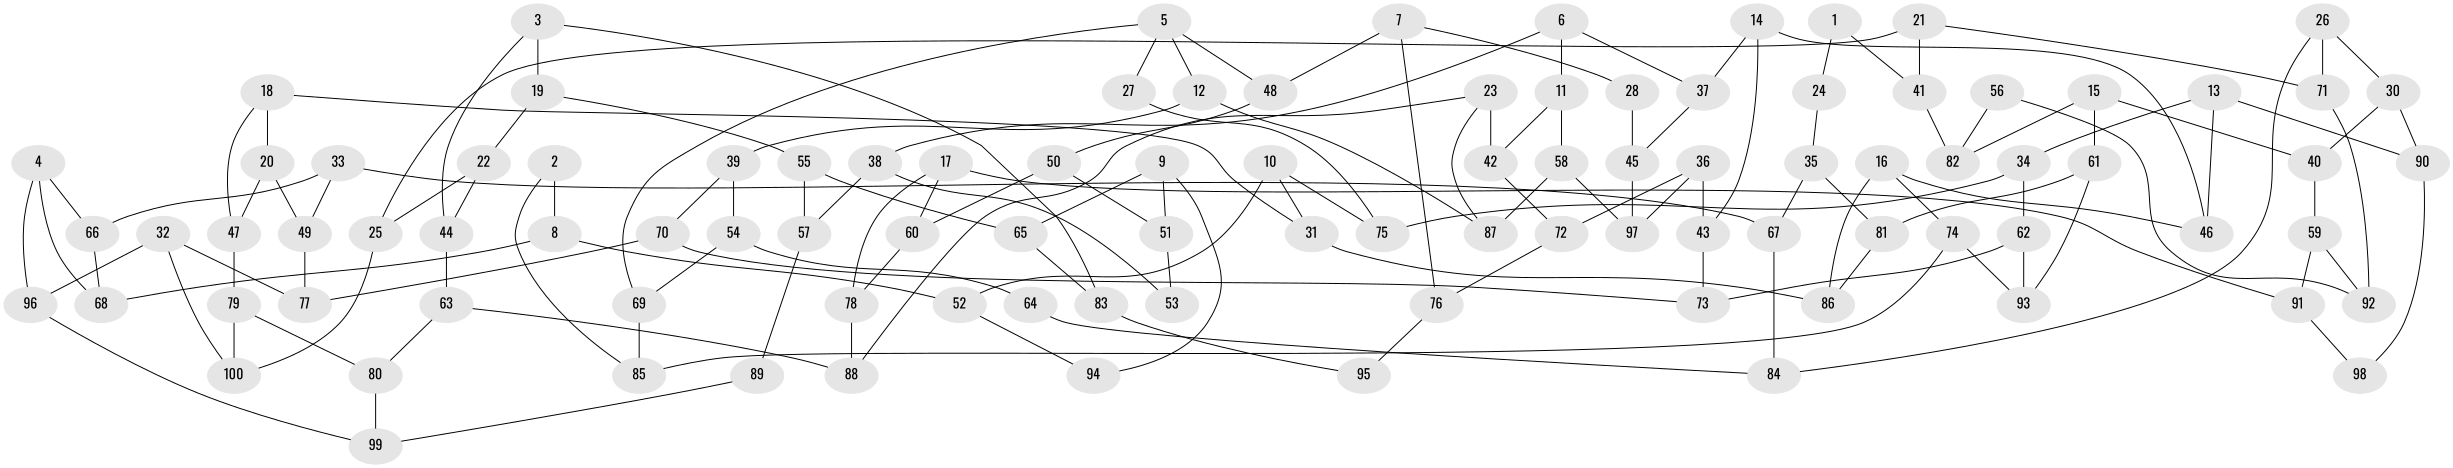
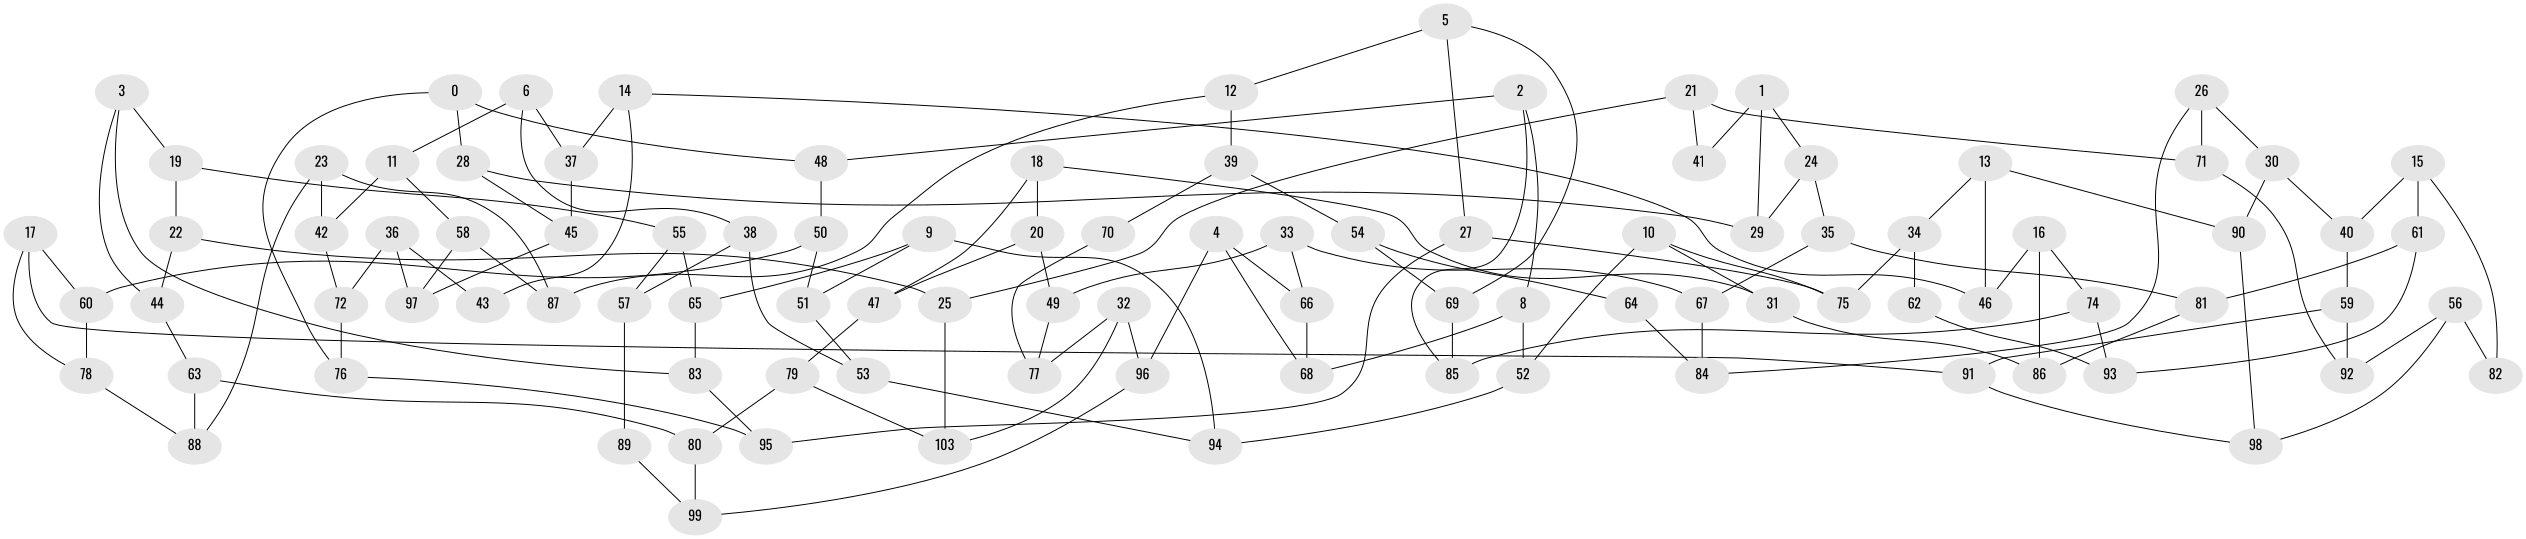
(1399, 22) -> (455, 92)
(1217, 57) -> (1155, 129)
(1936, 128) -> none
none -> (1757, 234)
(1703, 305) -> none
(234, 376) -> (945, 446)
none -> (2376, 398)
none -> (1032, 410)
none -> (1164, 418)
